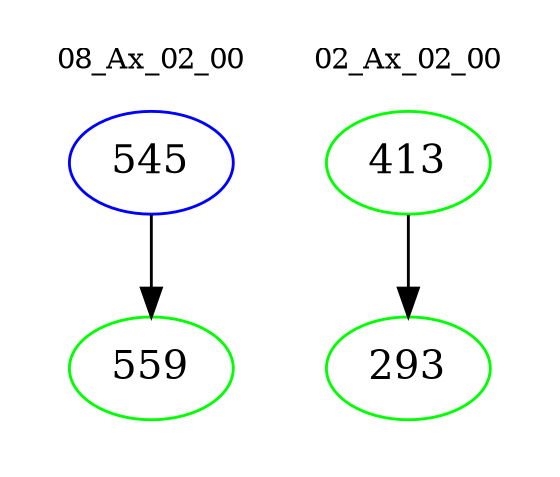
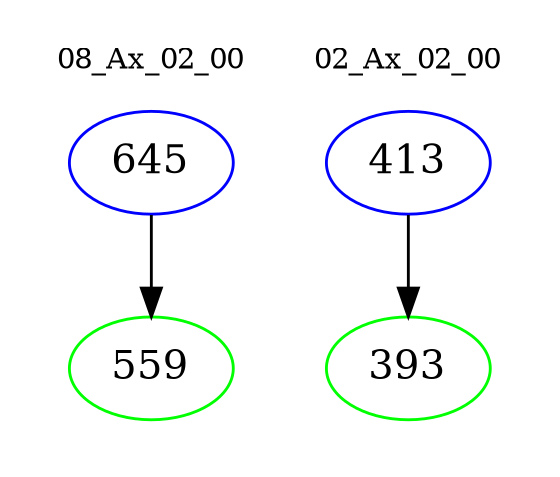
(151, 163) -> (151, 163)
(408, 163) -> (408, 163)
(408, 368) -> (408, 368)
